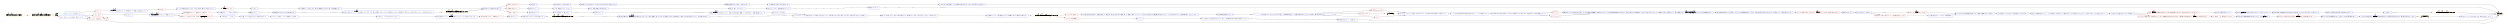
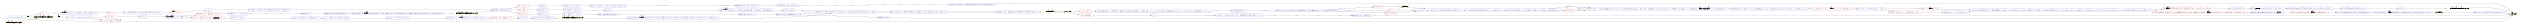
(58, 14) -> (26, 17)
(1047, 16) -> (1059, 12)
